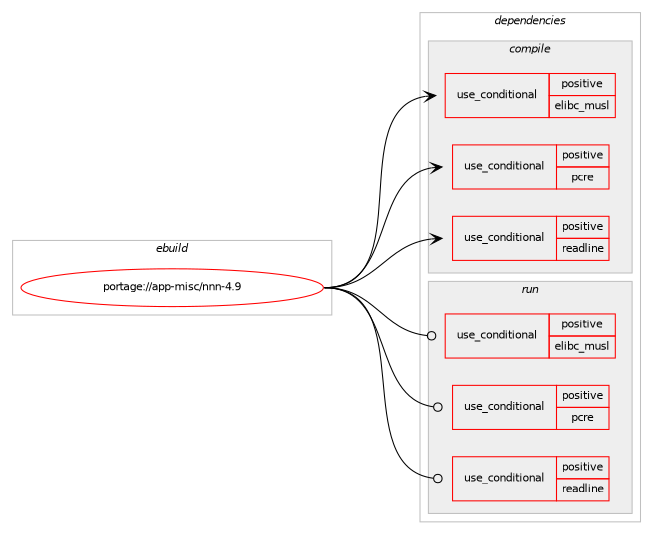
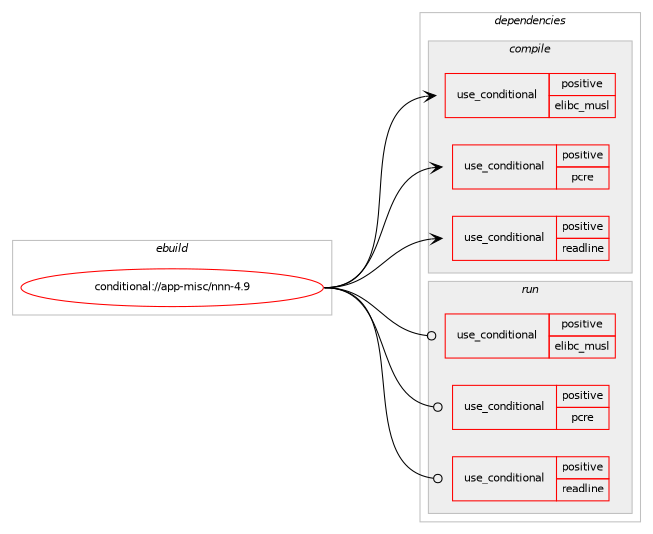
(172, 288) -> (172, 288)
